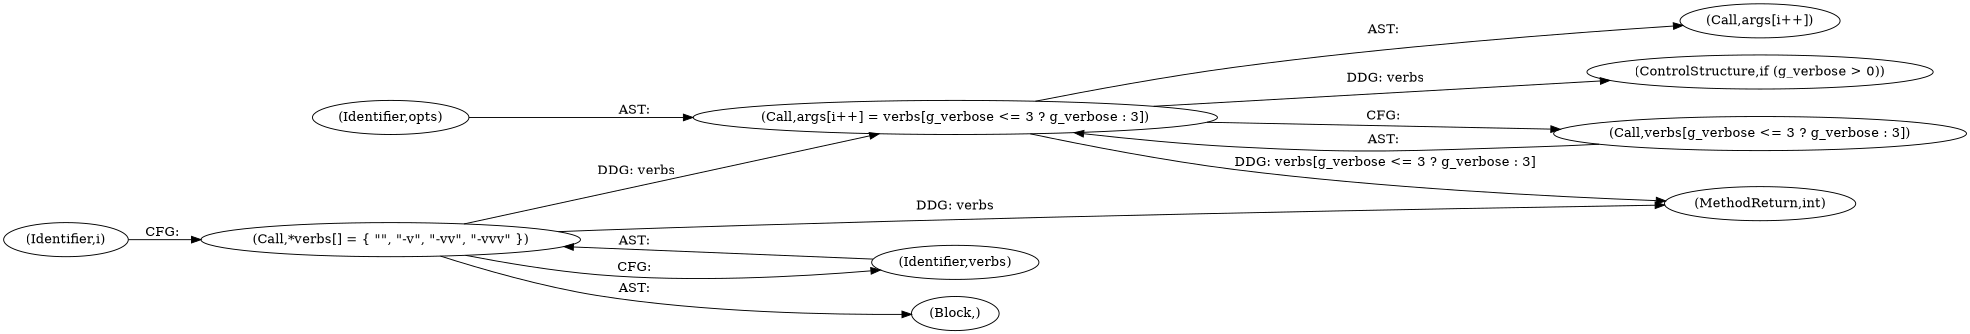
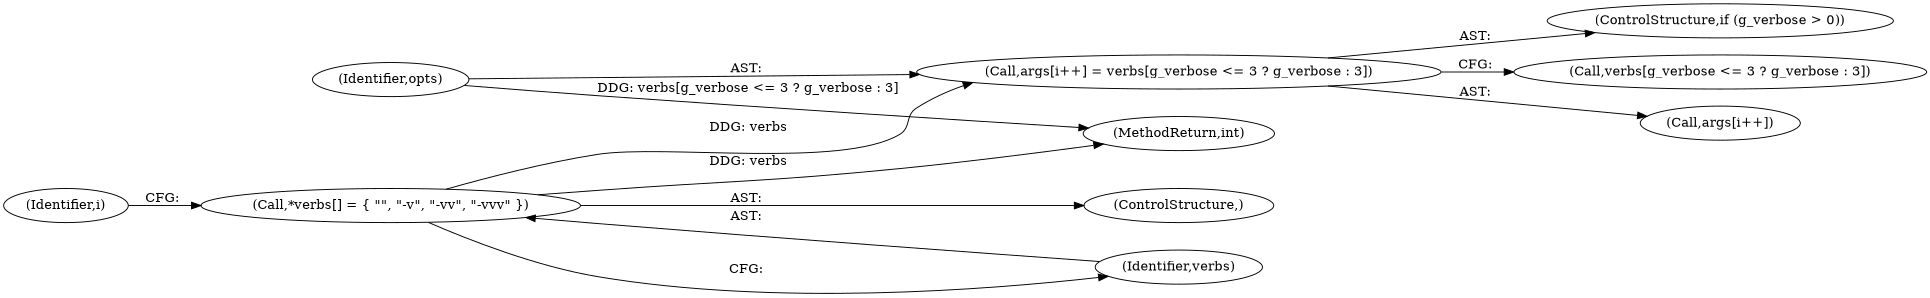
(1386, 78) -> (1478, 36)
(1341, 151) -> none
(1342, 181) -> (771, 108)
(955, 314) -> (1179, 206)
